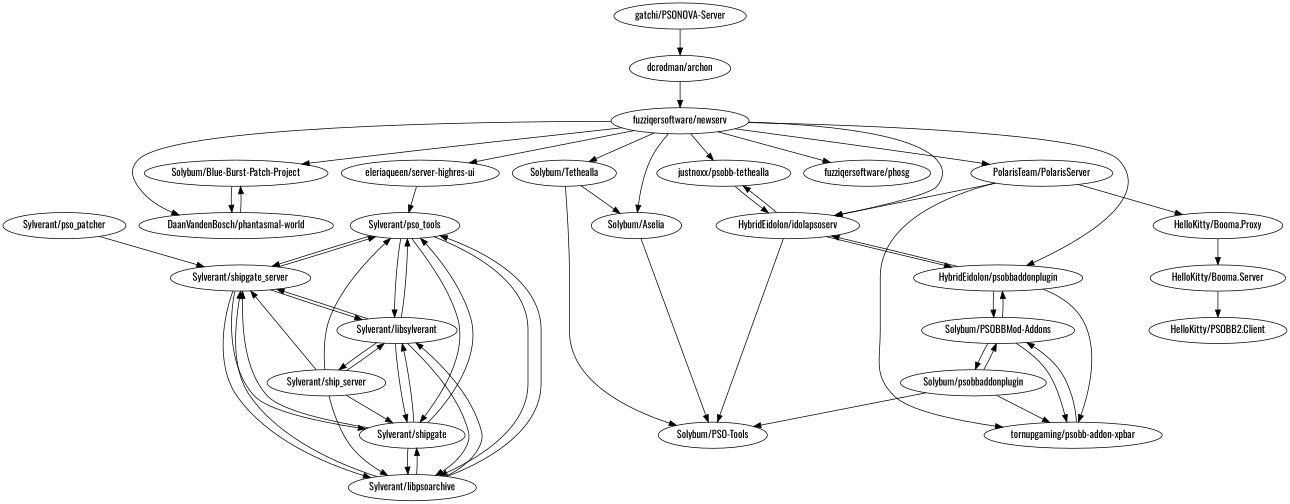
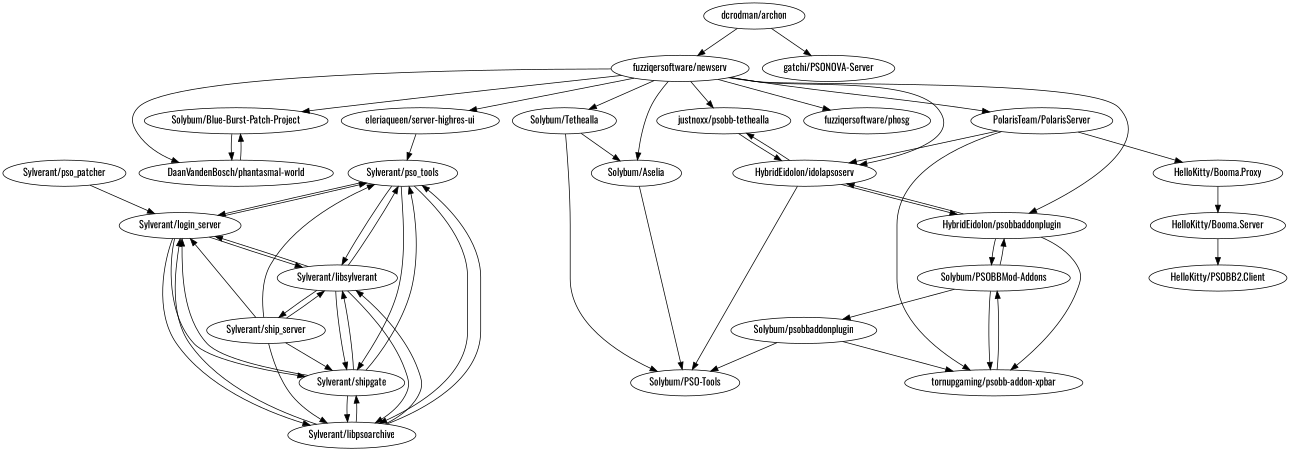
(680, 39) -> (788, 40)
(241, 278) -> (180, 226)
(989, 360) -> none
